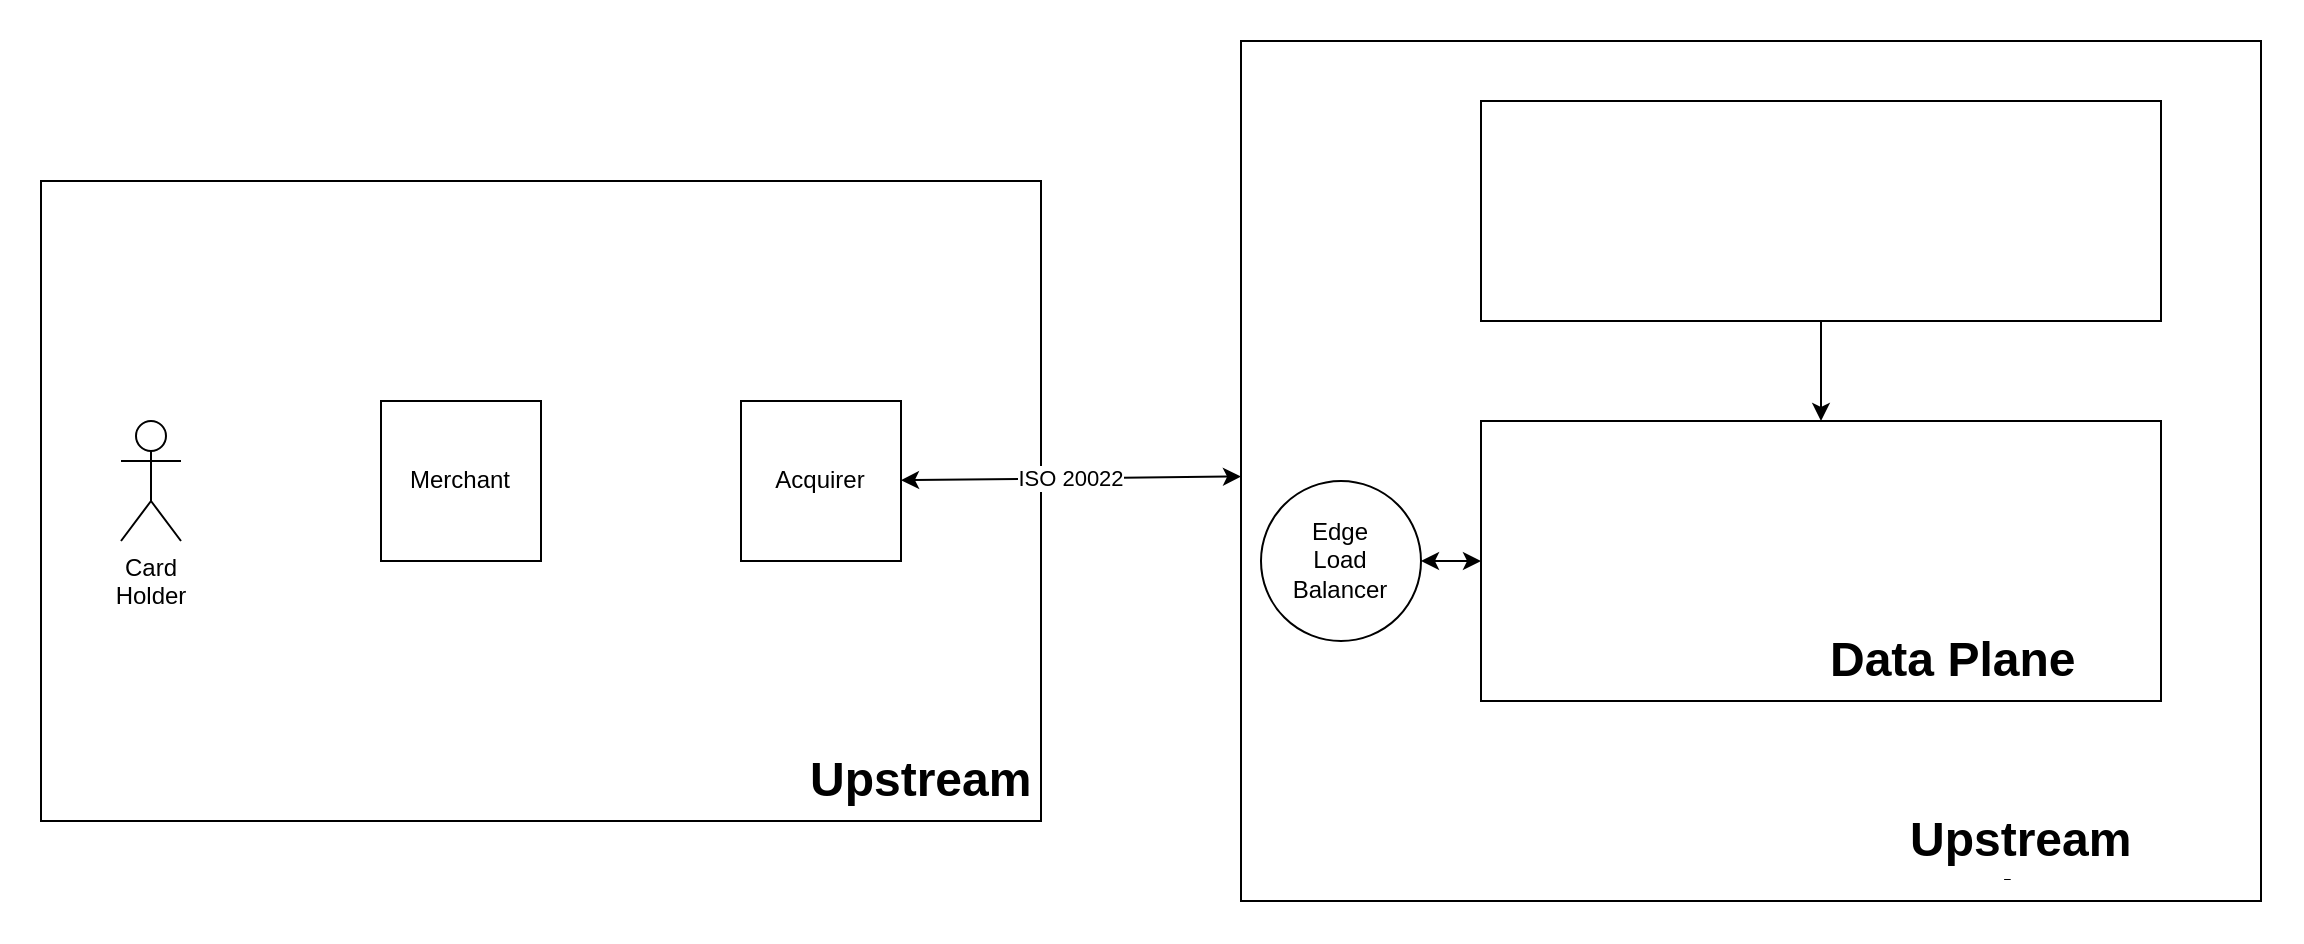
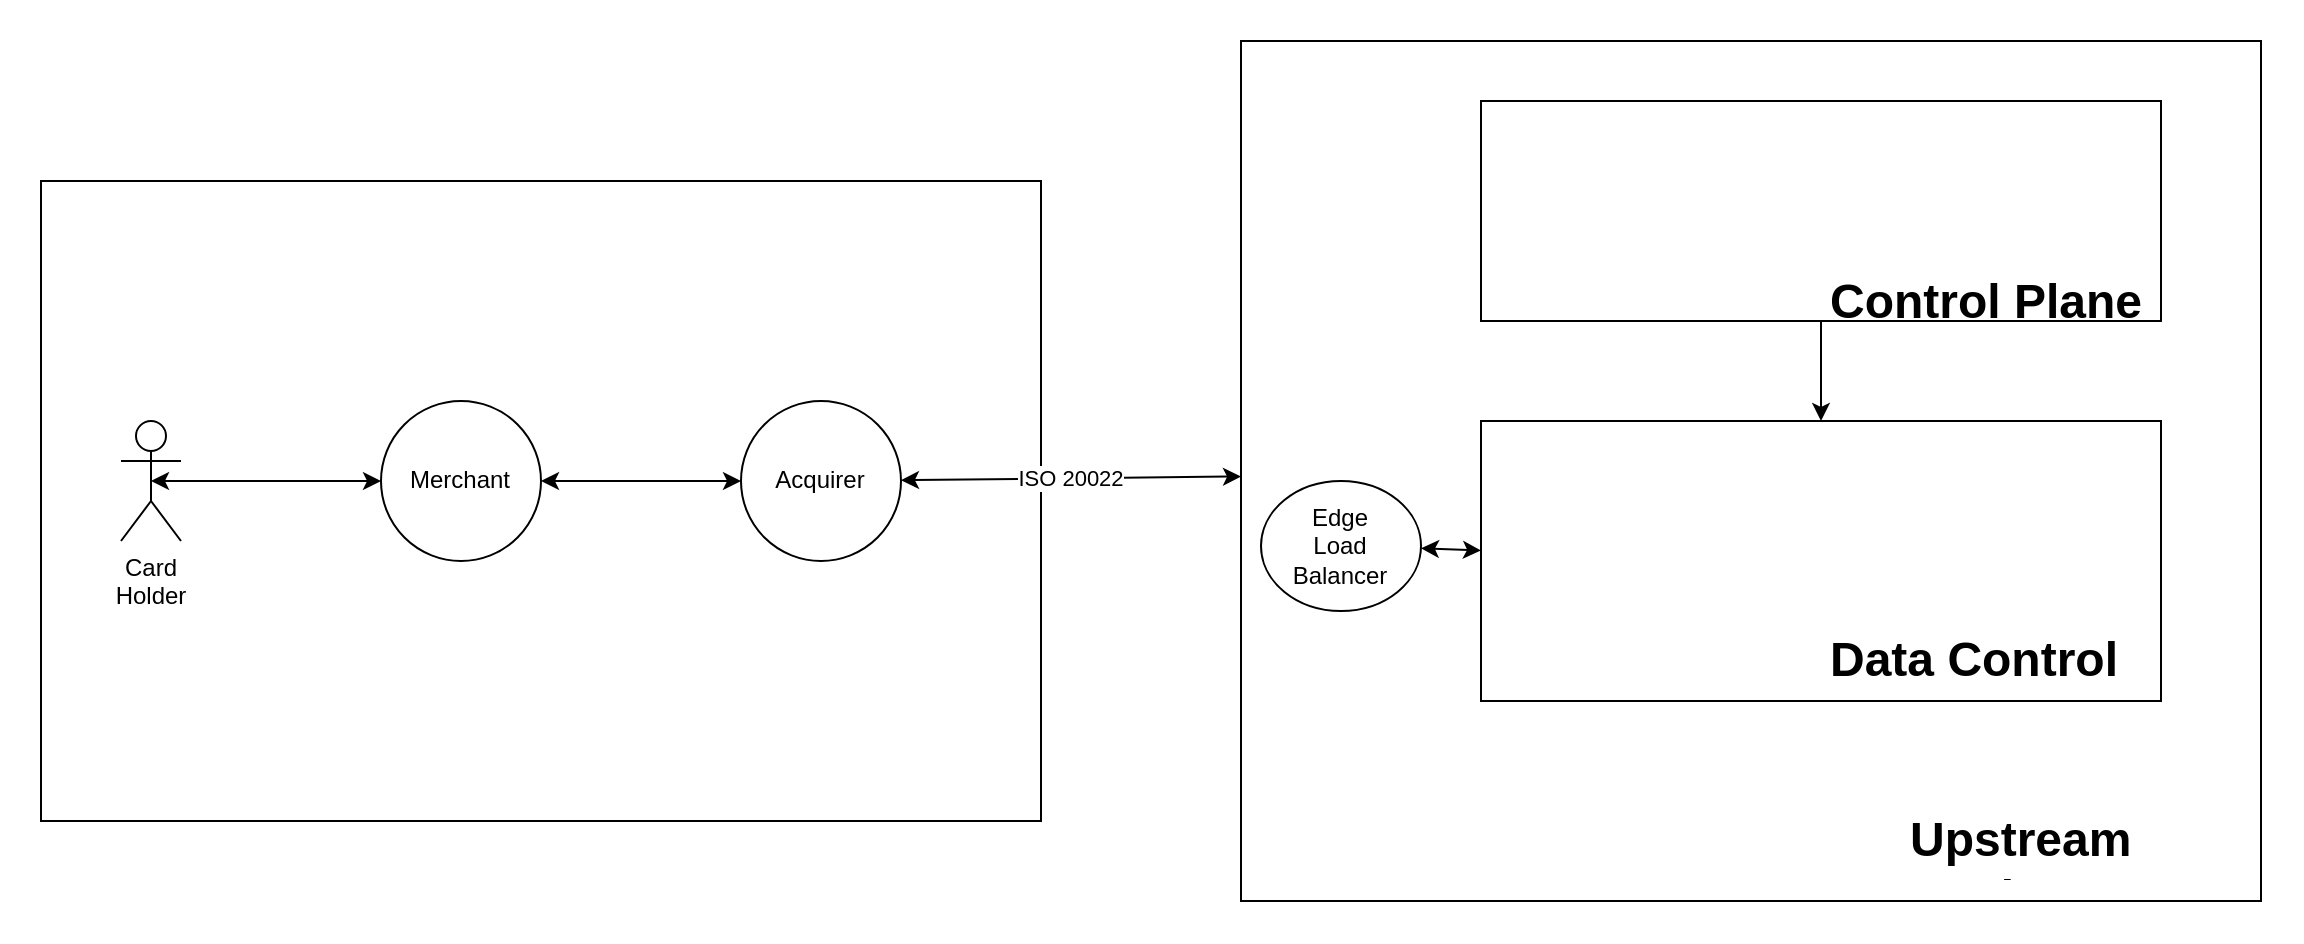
none -> (1991, 292)
none -> (269, 481)
(461, 481) -> (461, 481)
none -> (641, 481)
(821, 481) -> (821, 481)
(1341, 561) -> (1341, 546)
(1892, 615) -> (1905, 615)
(921, 781) -> none
